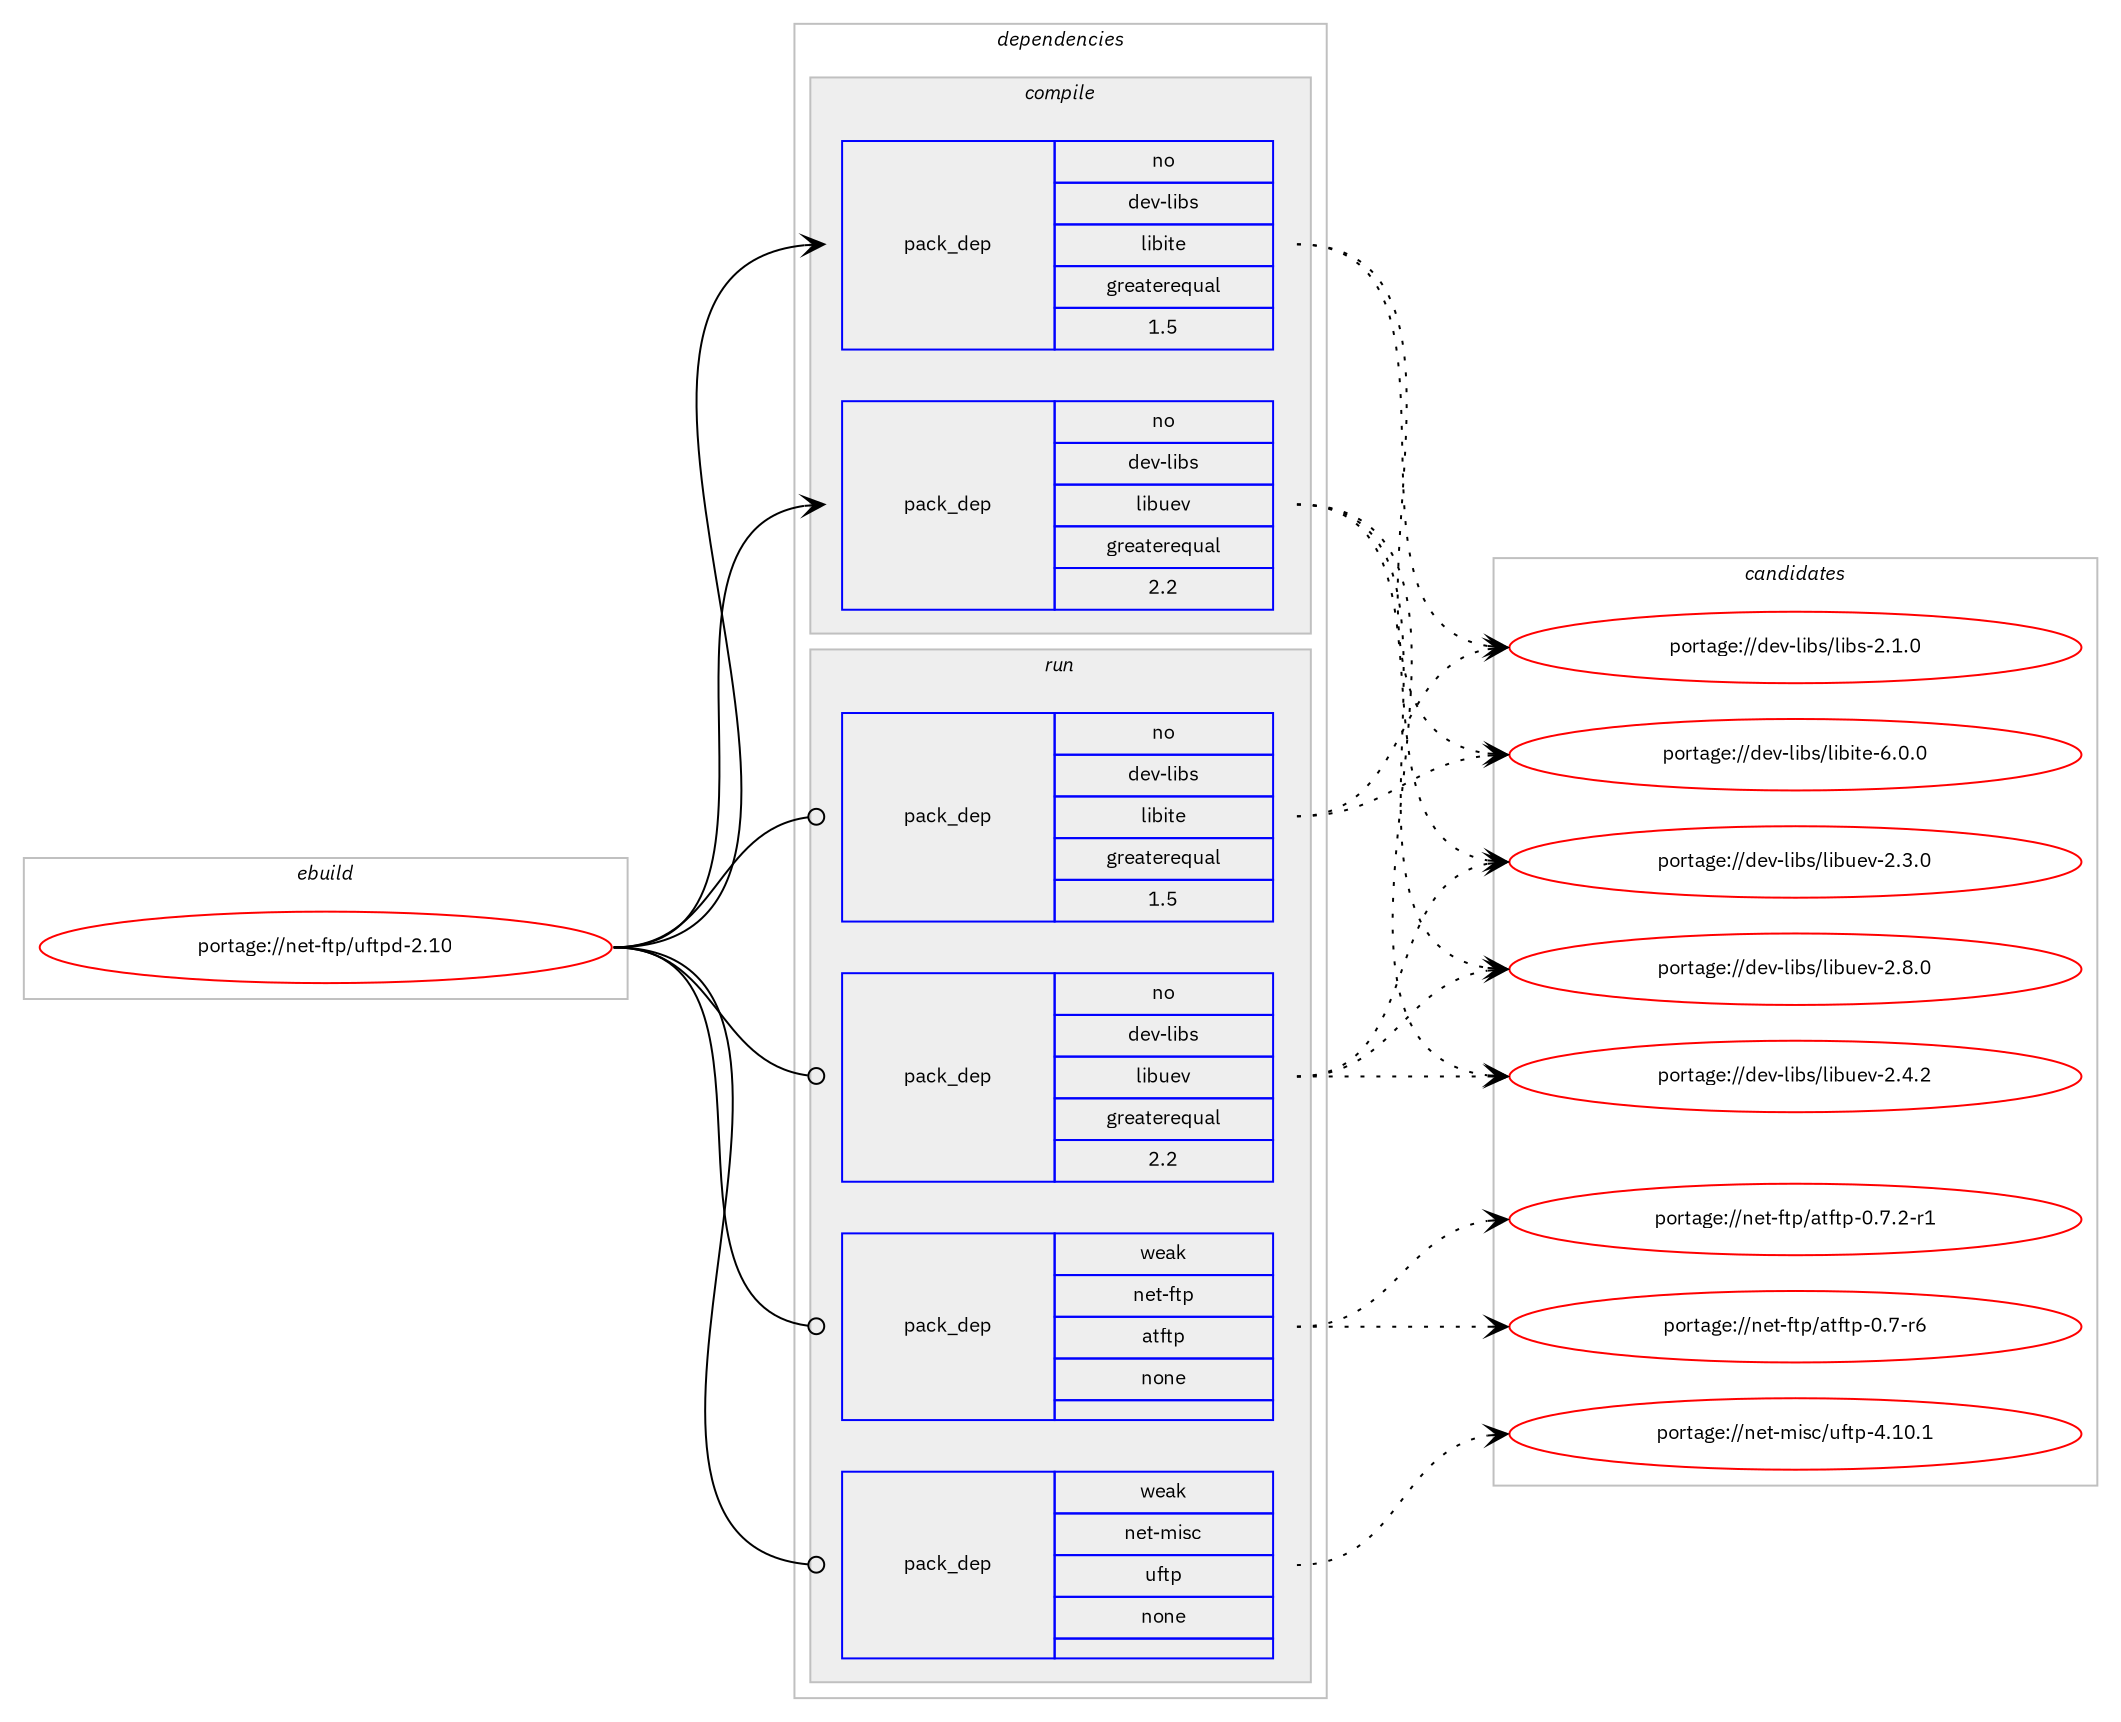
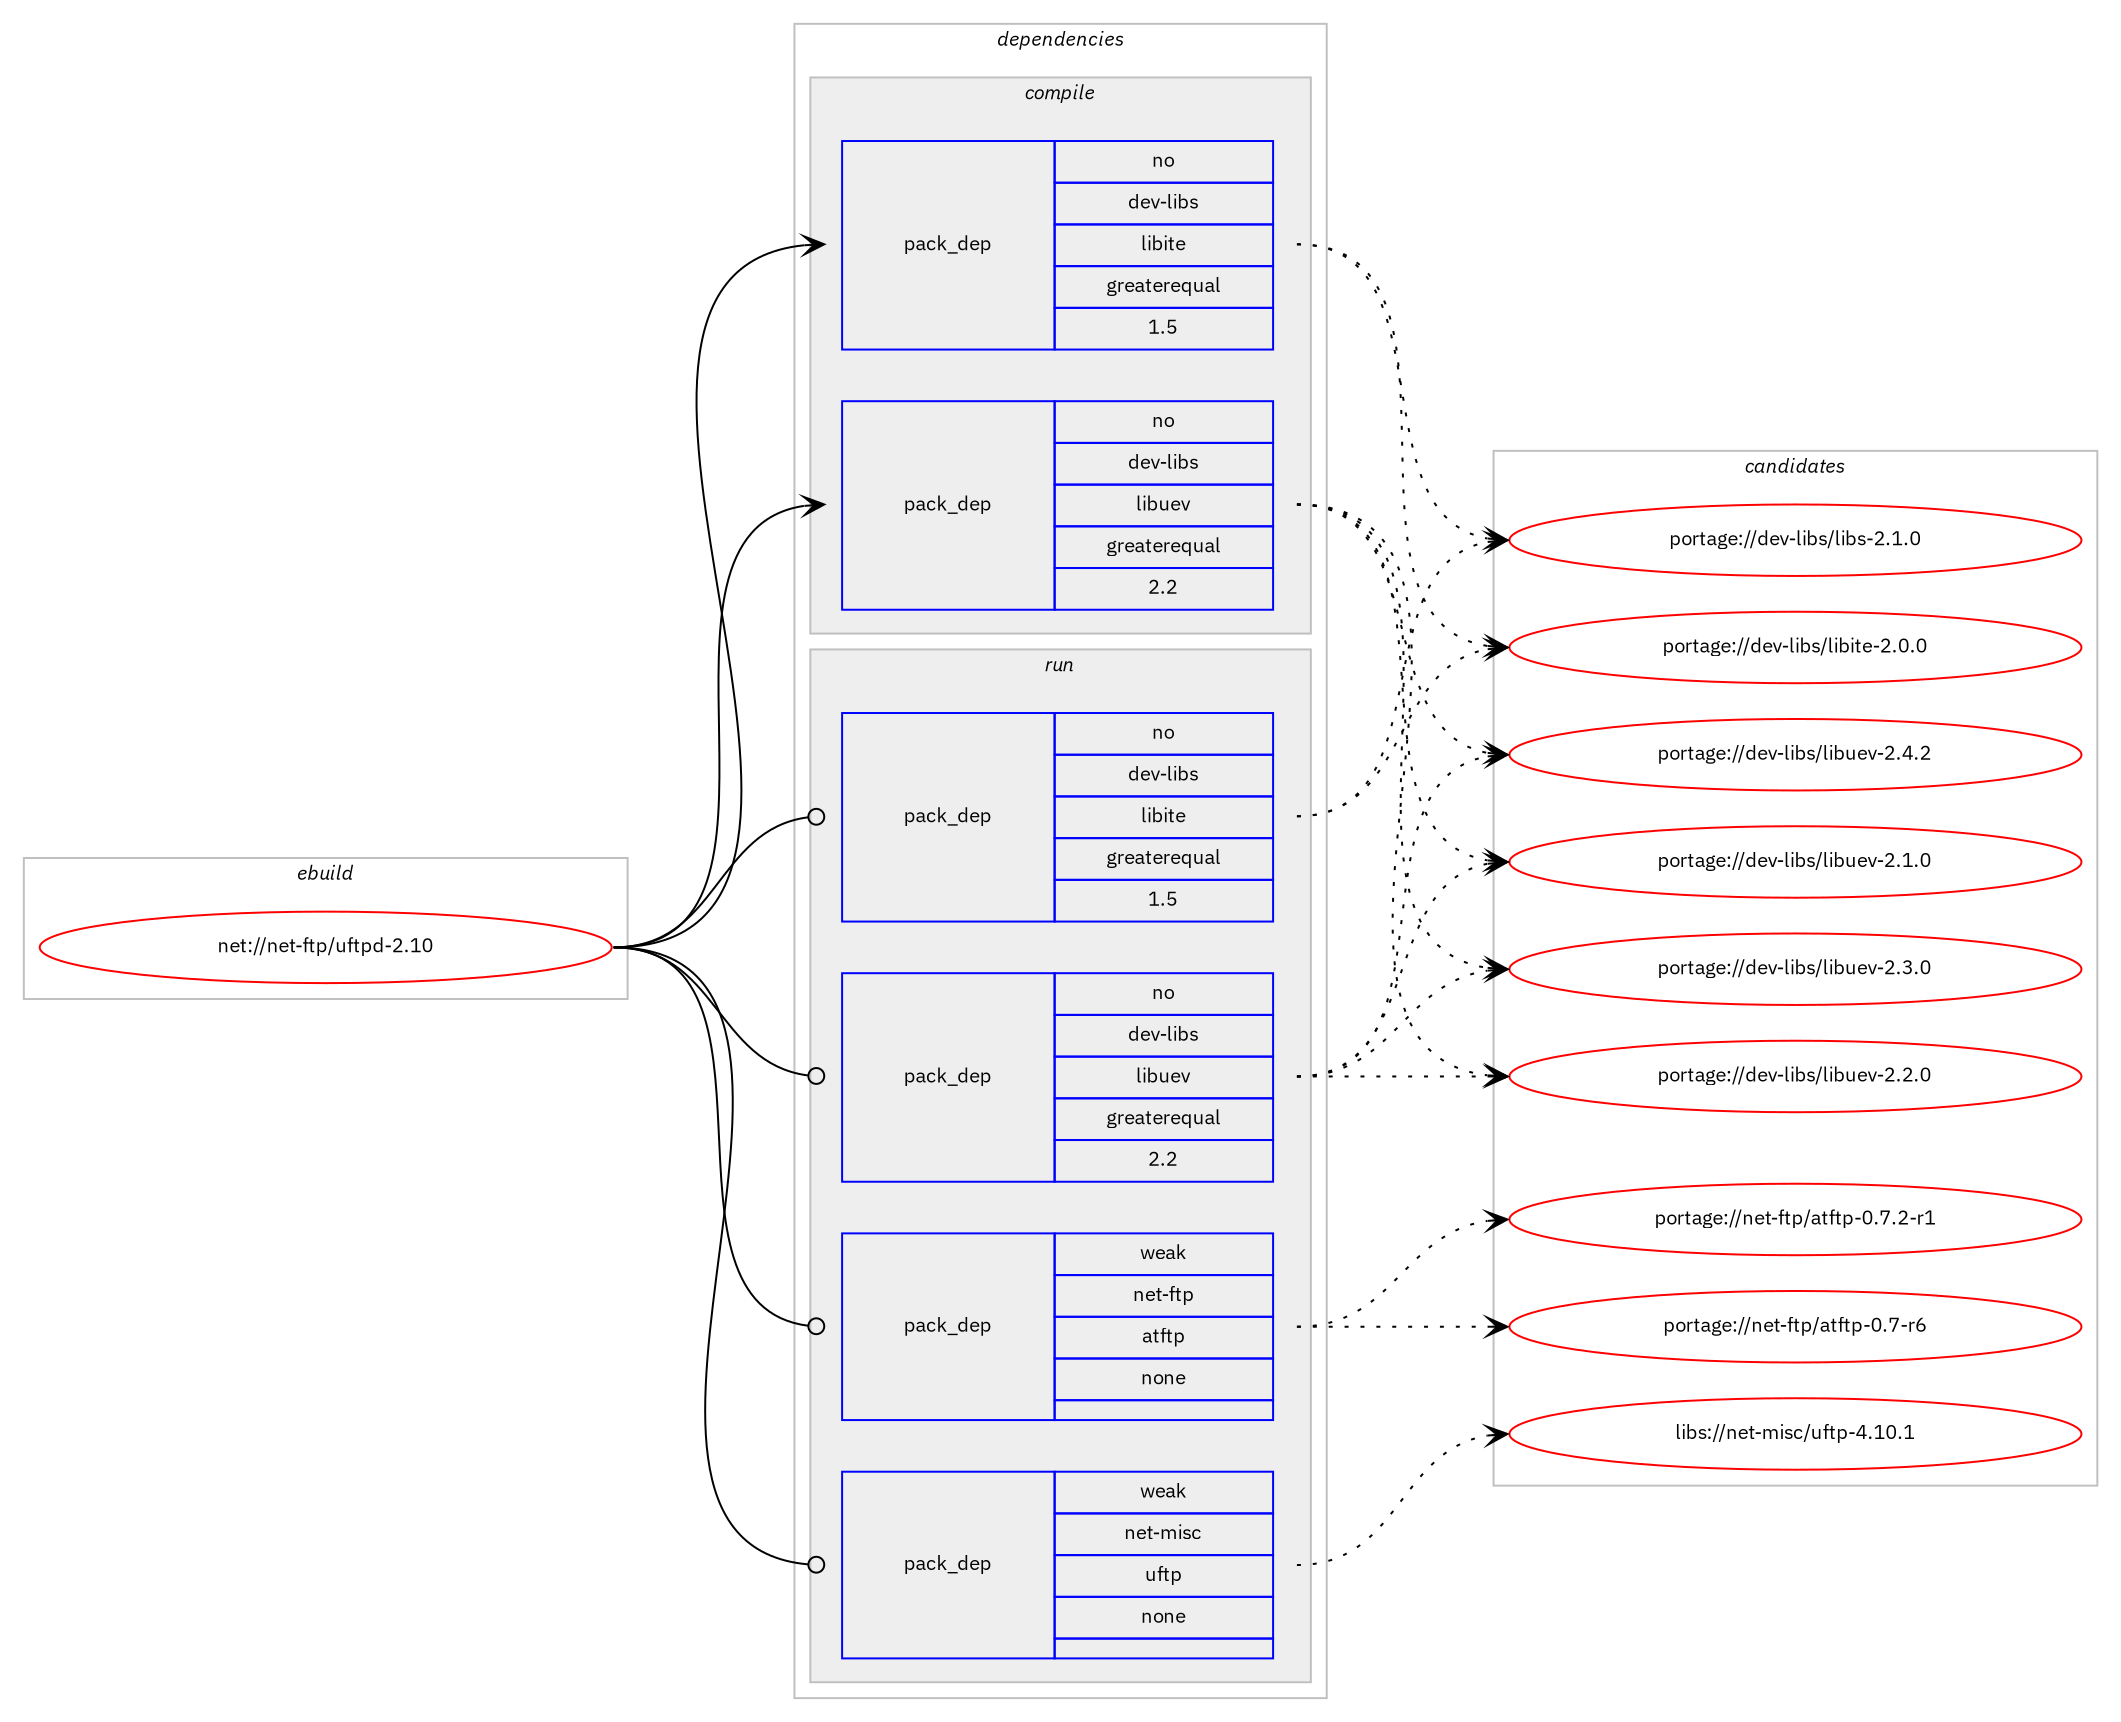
(1795, 755) -> (1795, 647)
none -> (1795, 862)
(326, 947) -> (326, 947)
(1795, 969) -> (1795, 1076)
(1795, 1434) -> (1795, 1434)
